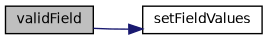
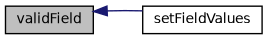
(111, 29) -> (125, 11)
